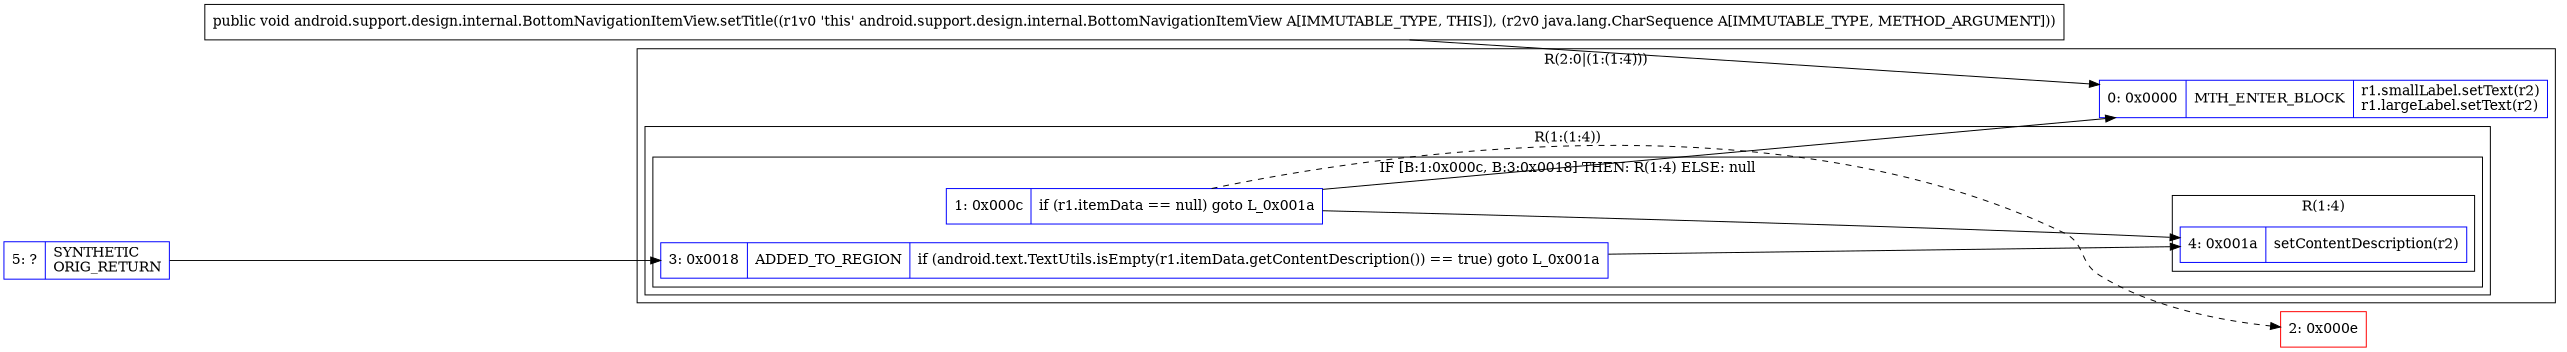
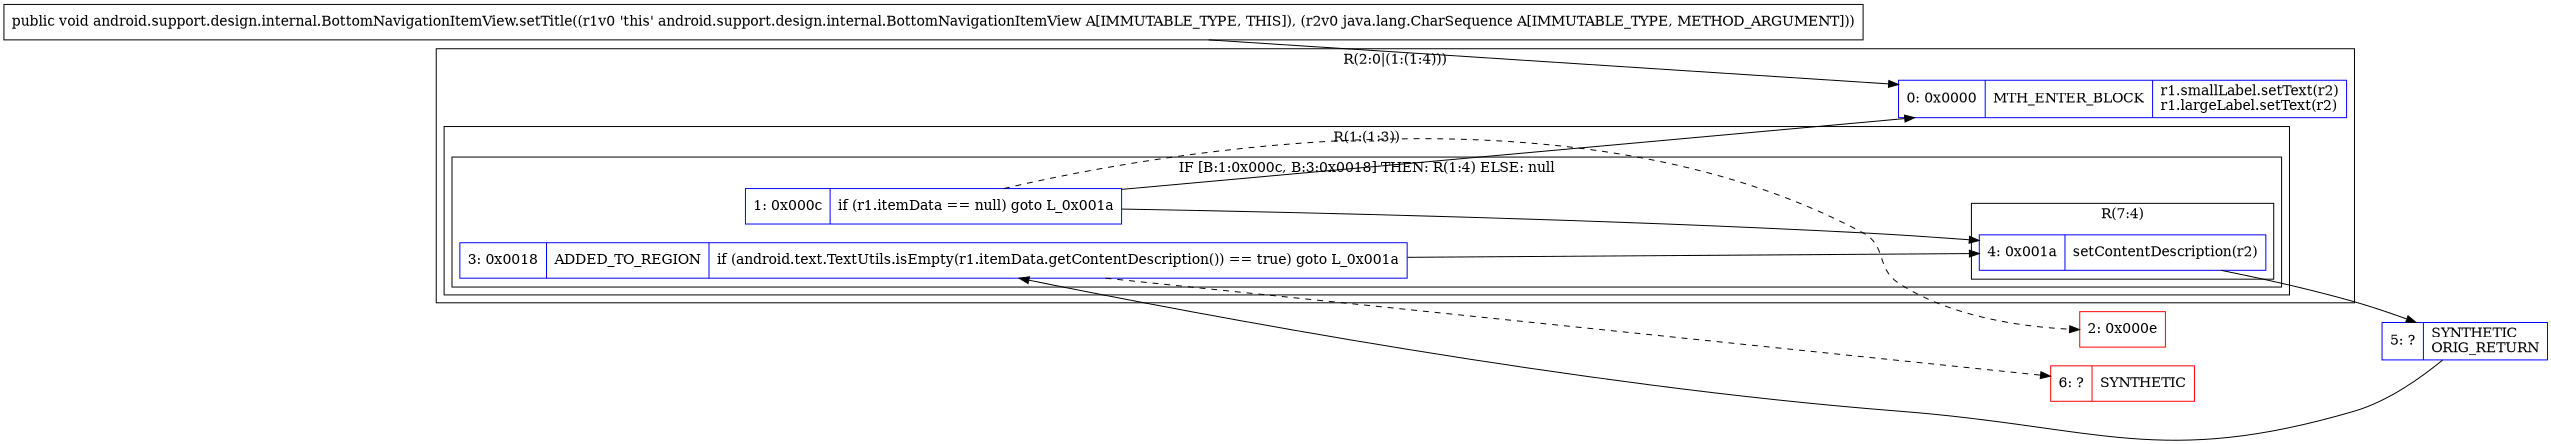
(1568, 138) -> (1367, 138)
(2323, 207) -> (2123, 215)
none -> (2315, 291)
none -> (2123, 384)
